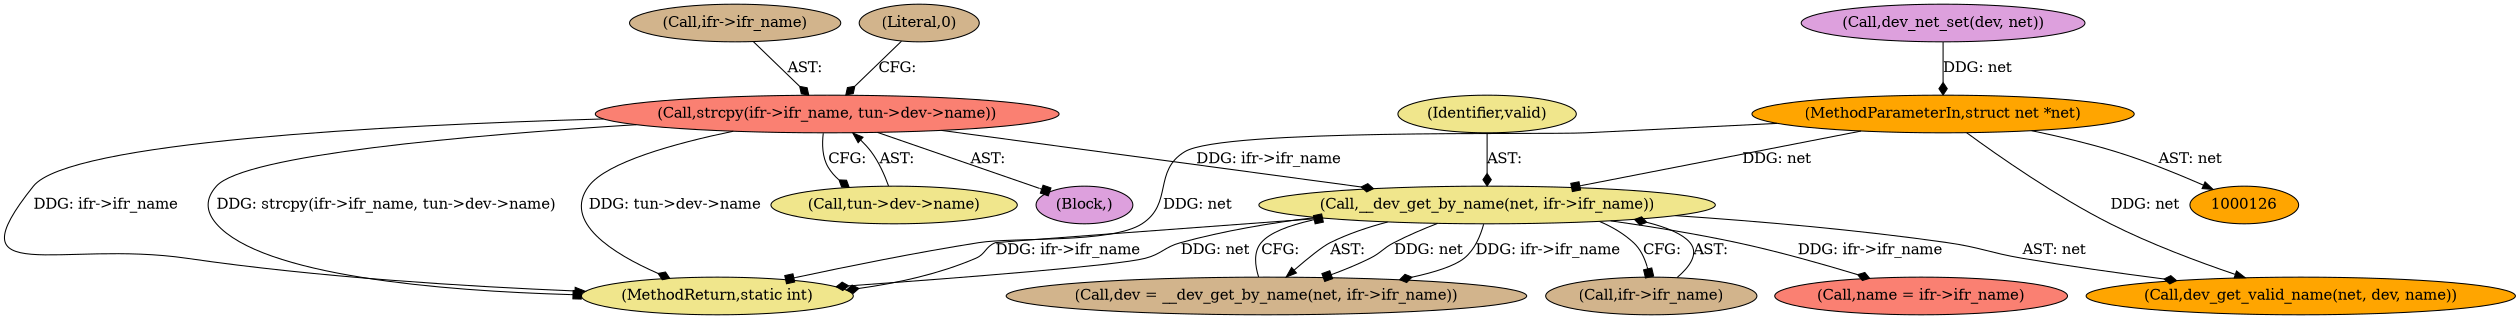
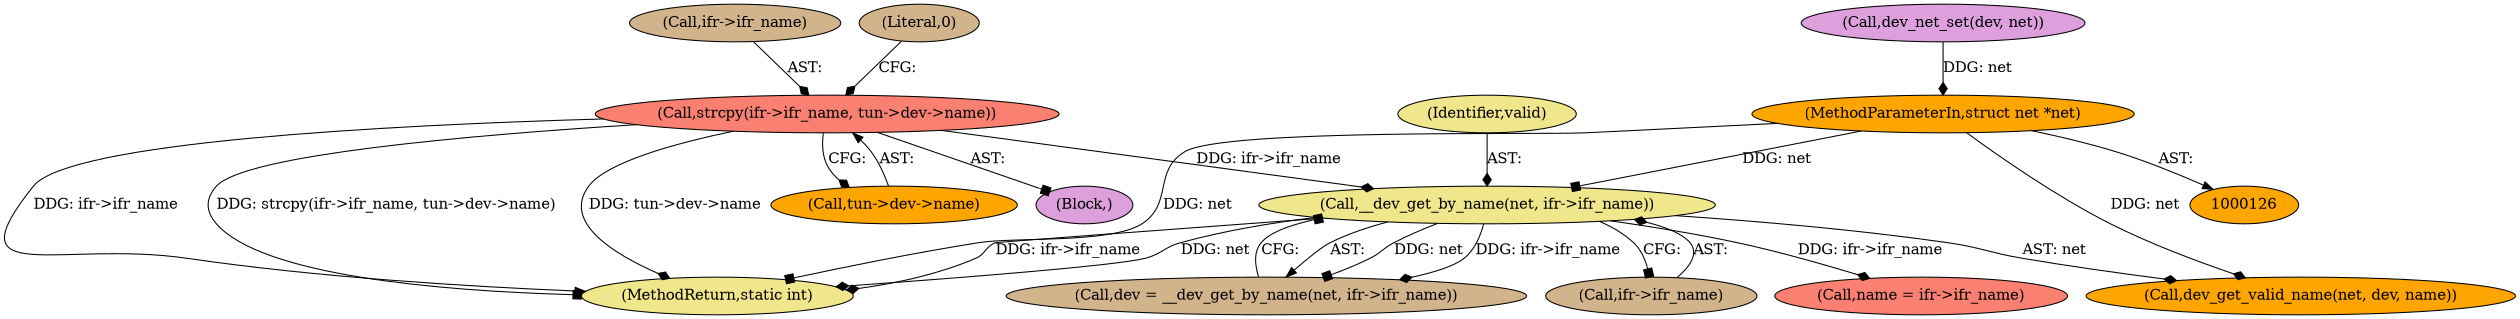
(2190, 159) -> (2178, 159)
(894, 205) -> (894, 205)
(2095, 215) -> (2094, 215)
